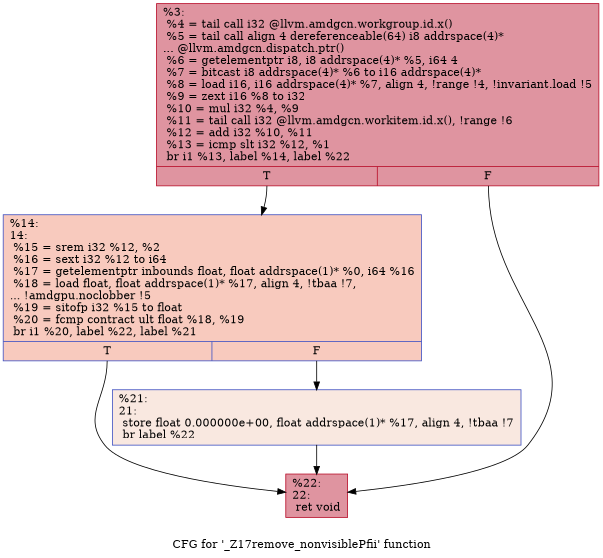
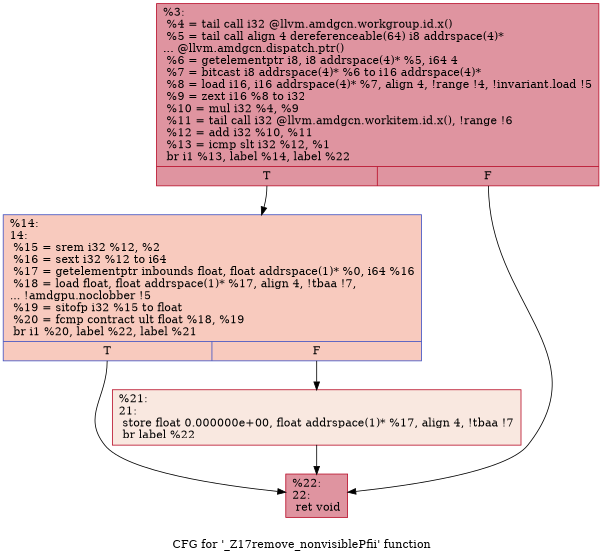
(317, 417) -> (317, 417)
